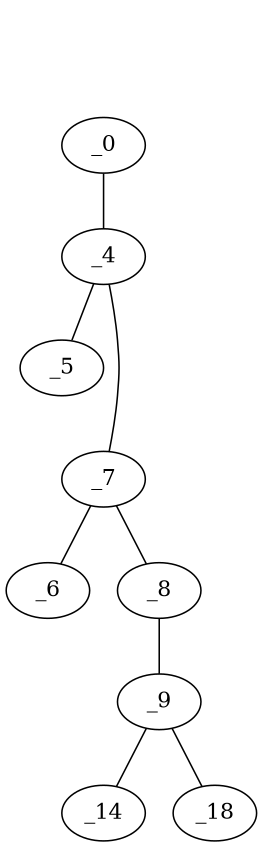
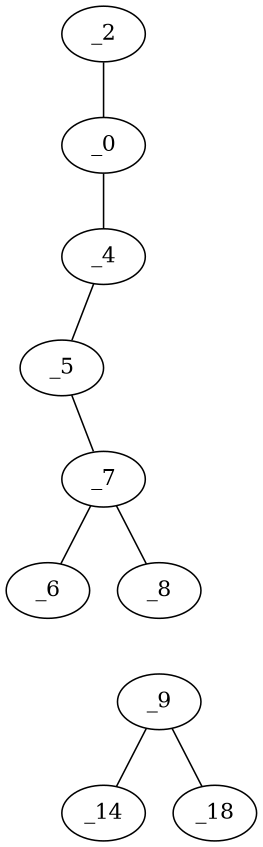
none -> (104, 34)
(119, 368) -> (83, 423)
(159, 646) -> none
